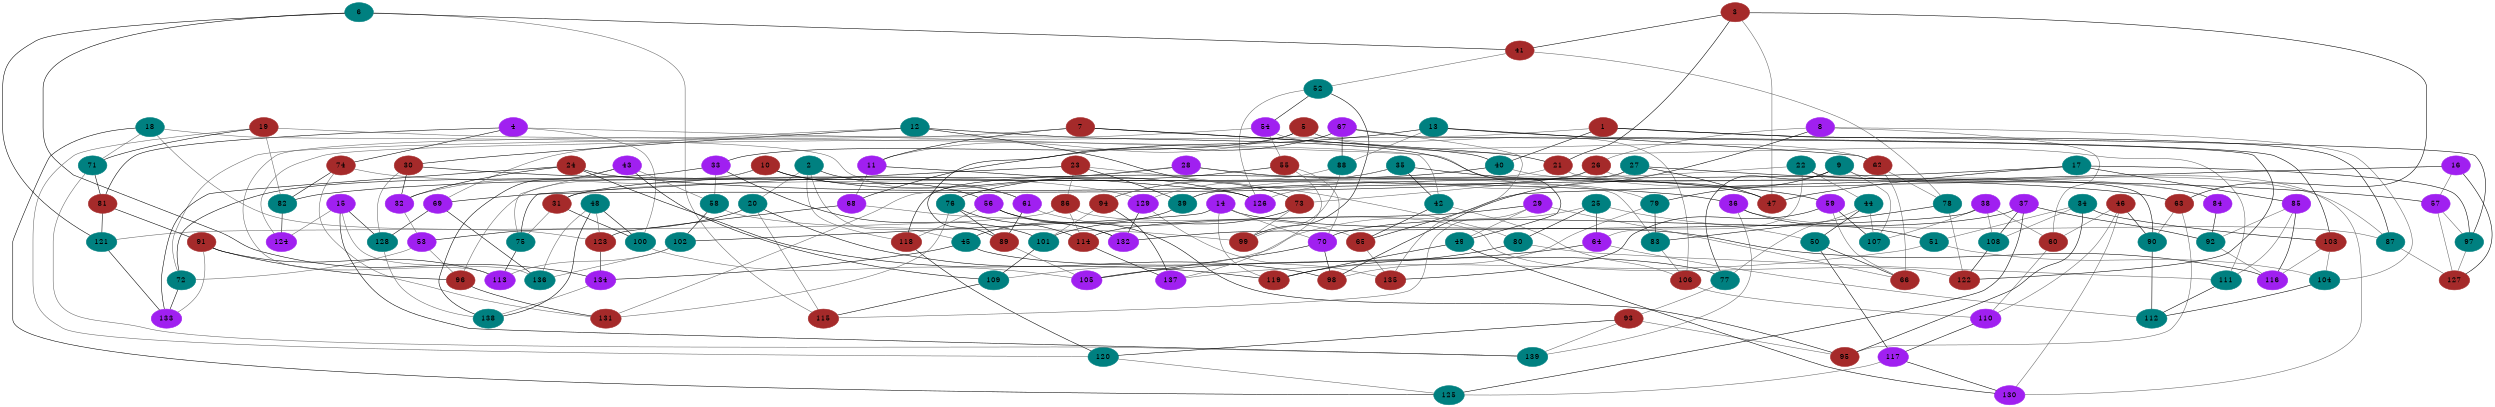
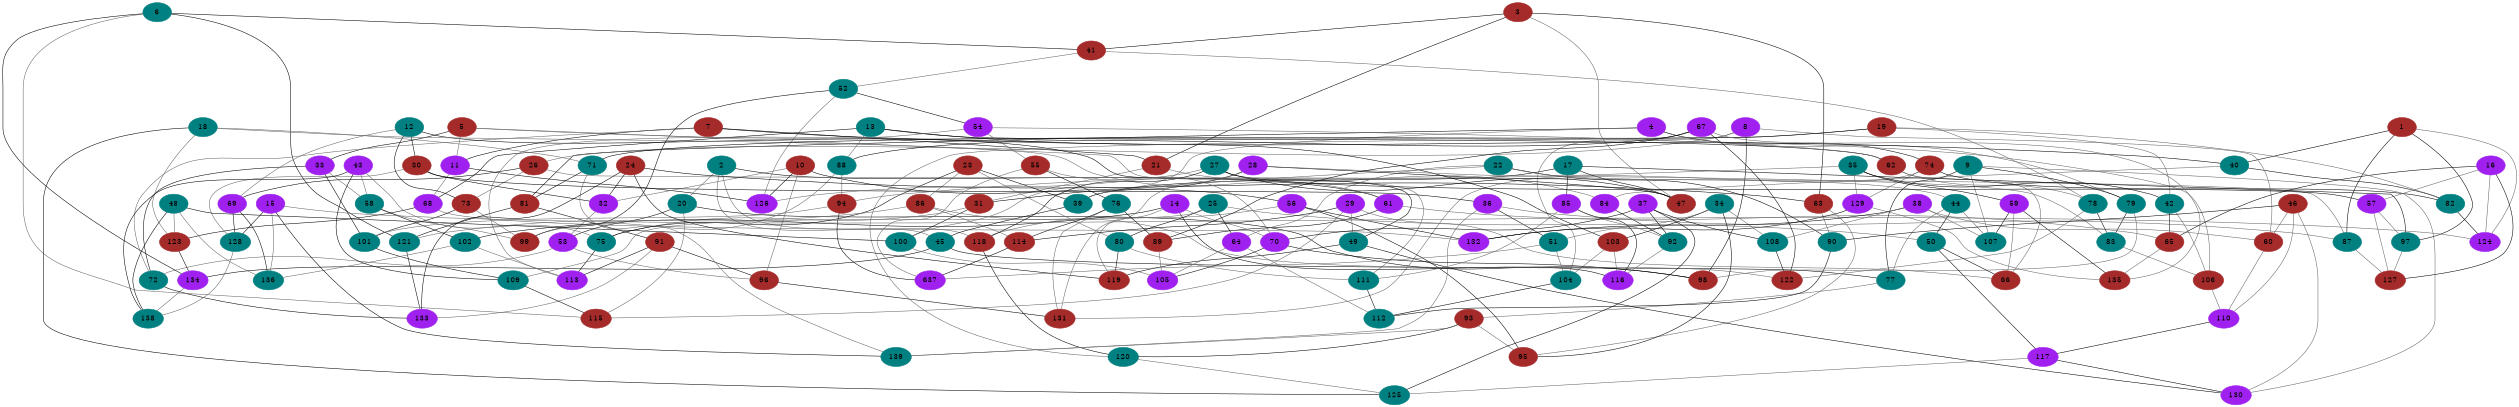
none -> (2488, 204)
(1342, 262) -> (1209, 257)
(1171, 280) -> (930, 280)
